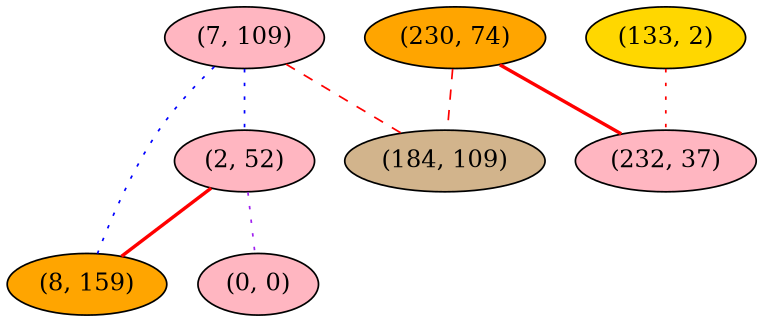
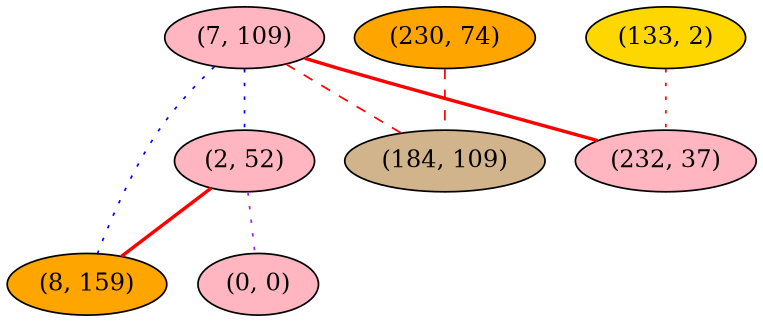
(561, 99) -> (458, 102)
